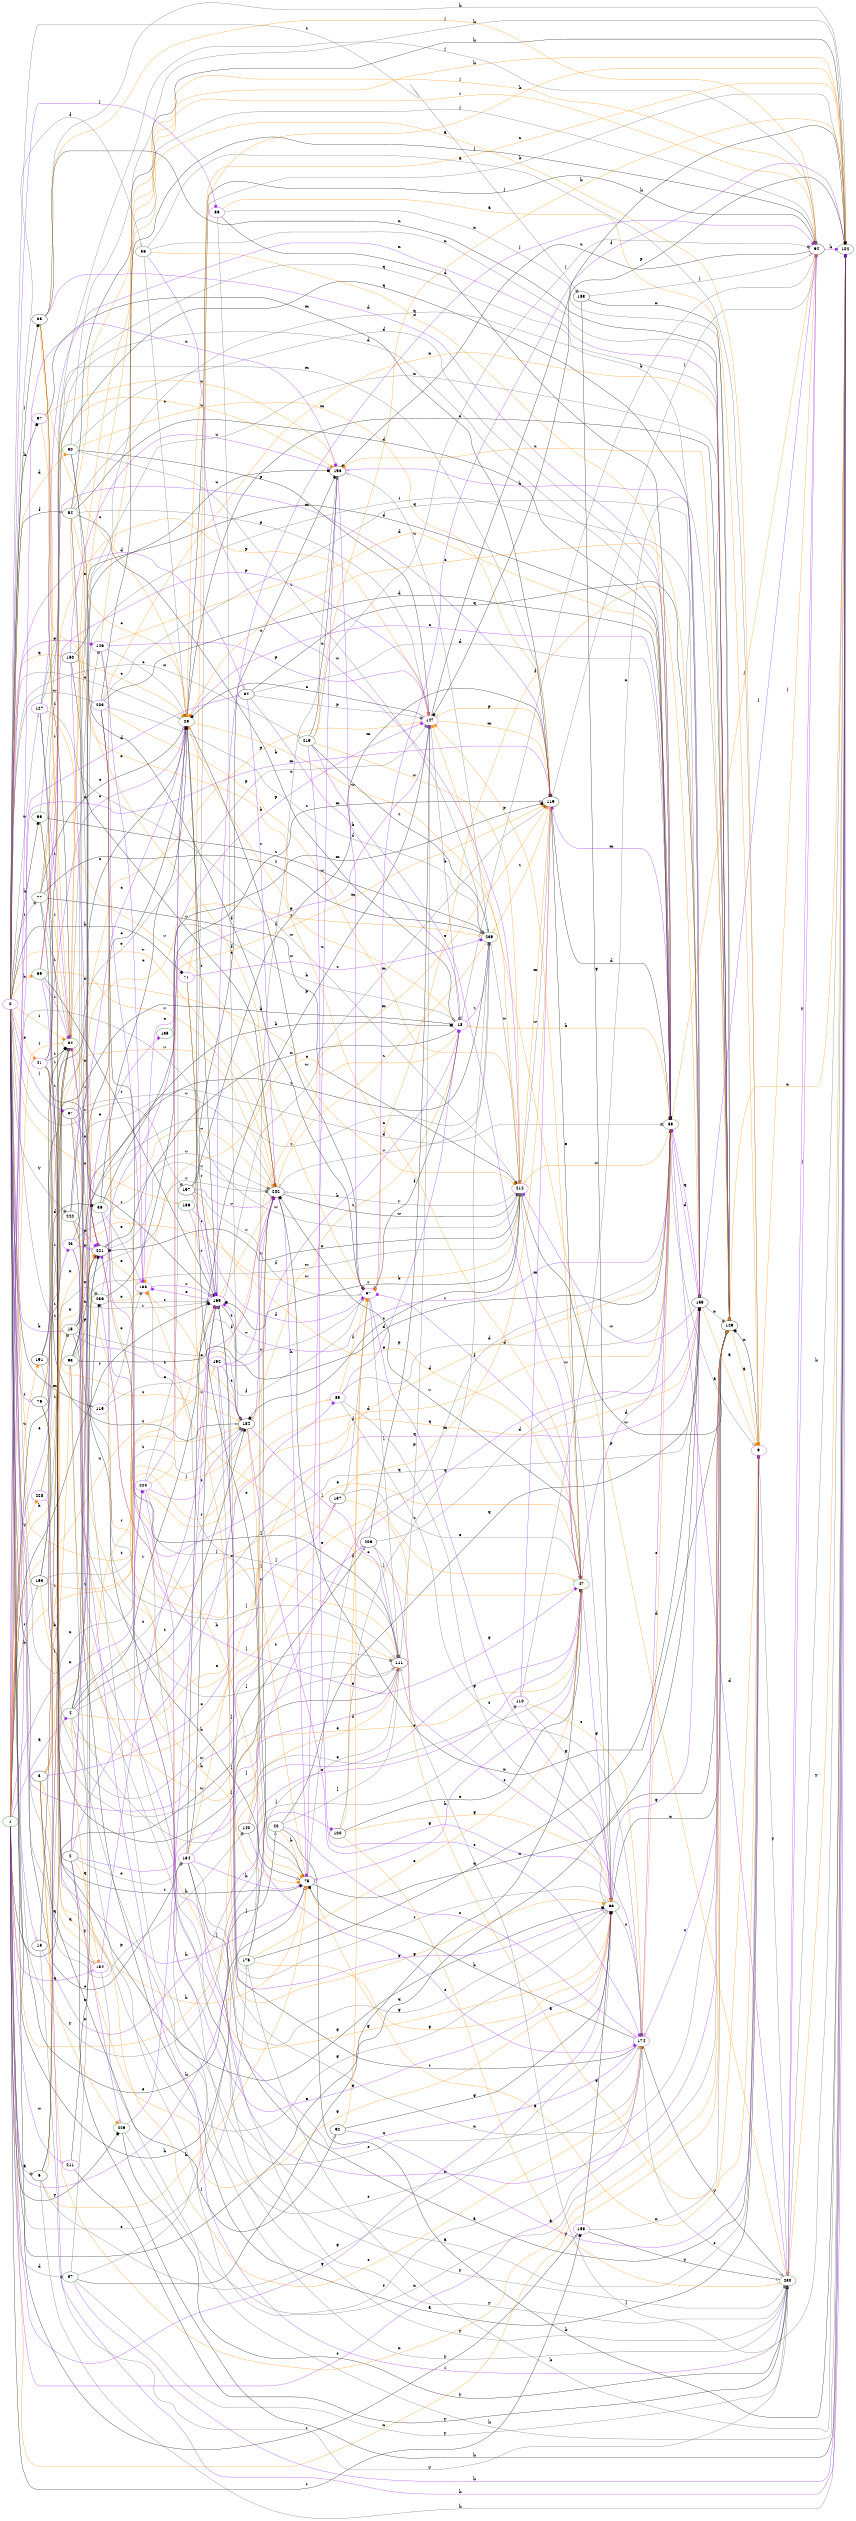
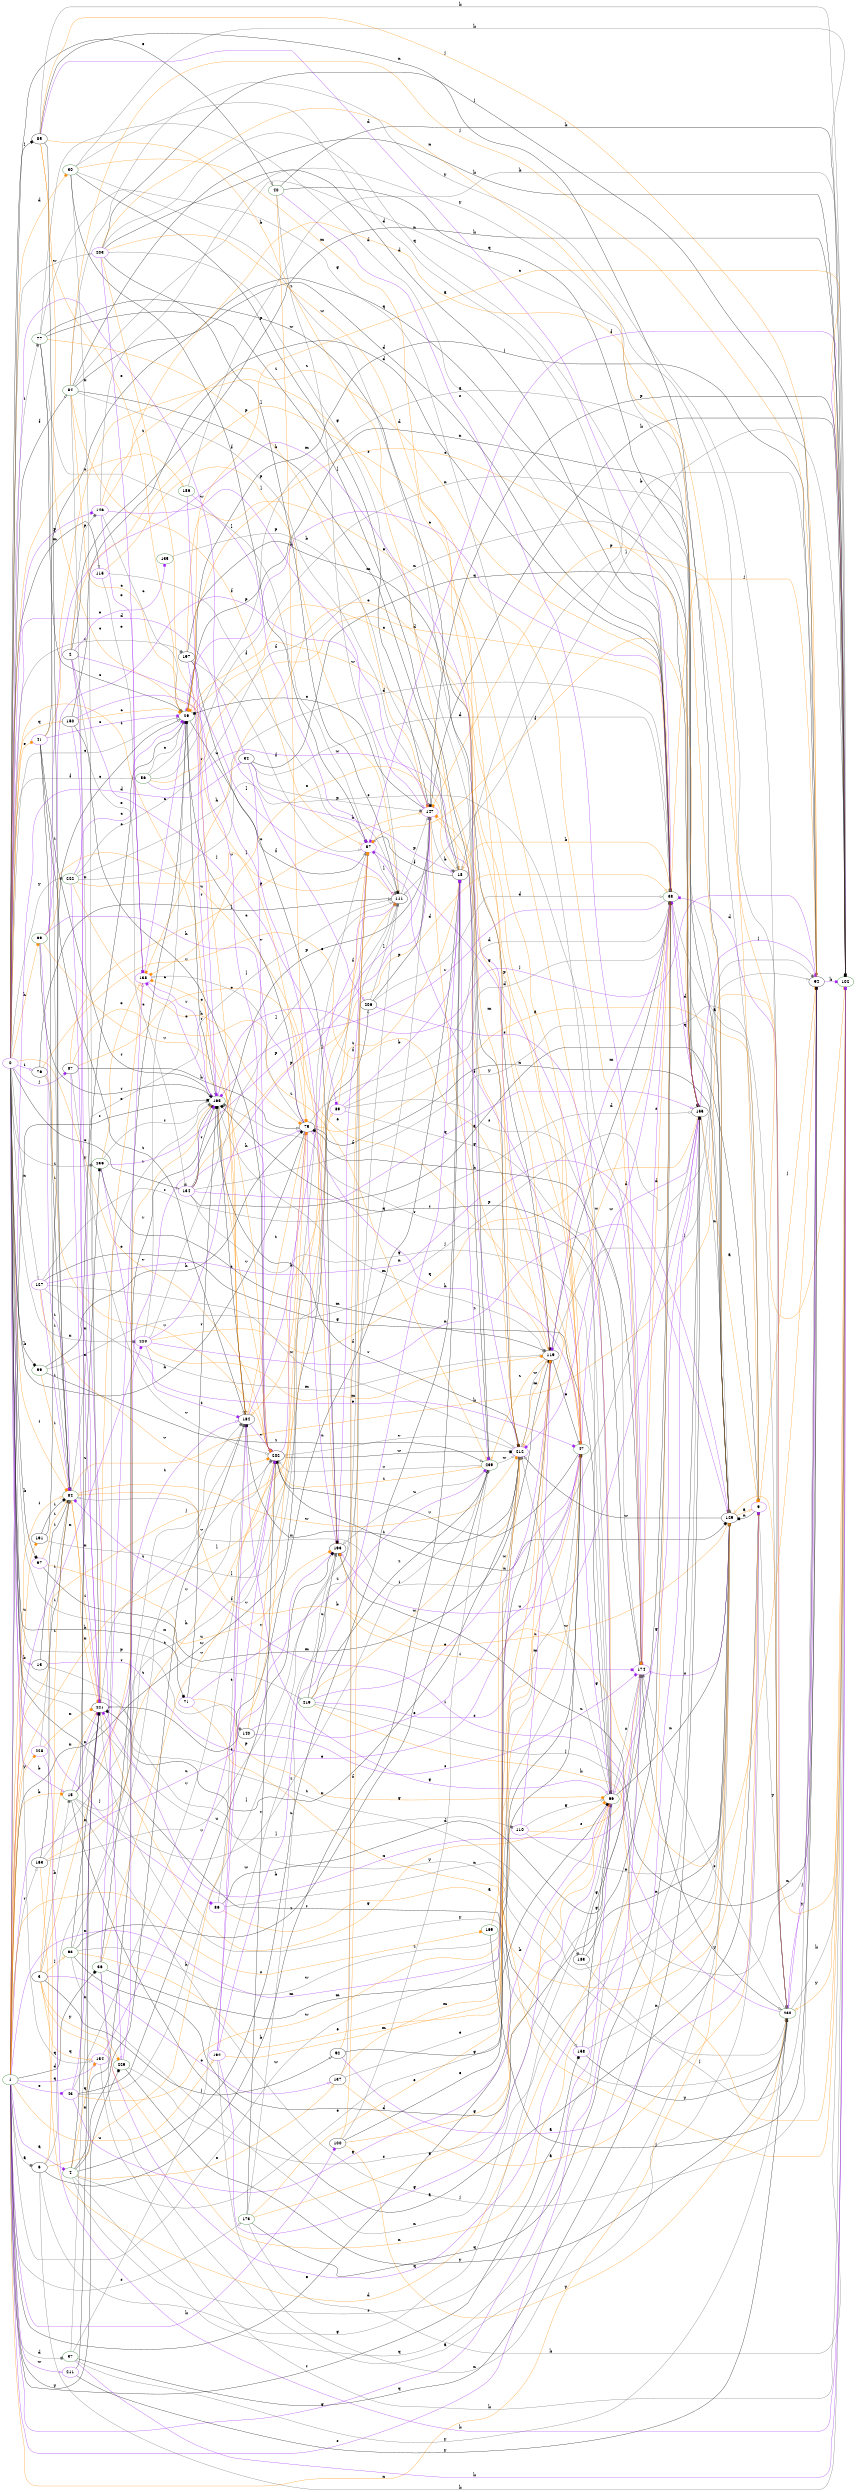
(520, 484) -> (520, 1606)
(460, 1025) -> (460, 875)
(217, 1301) -> (217, 1101)
(246, 1912) -> (246, 1867)
none -> (489, 1930)
